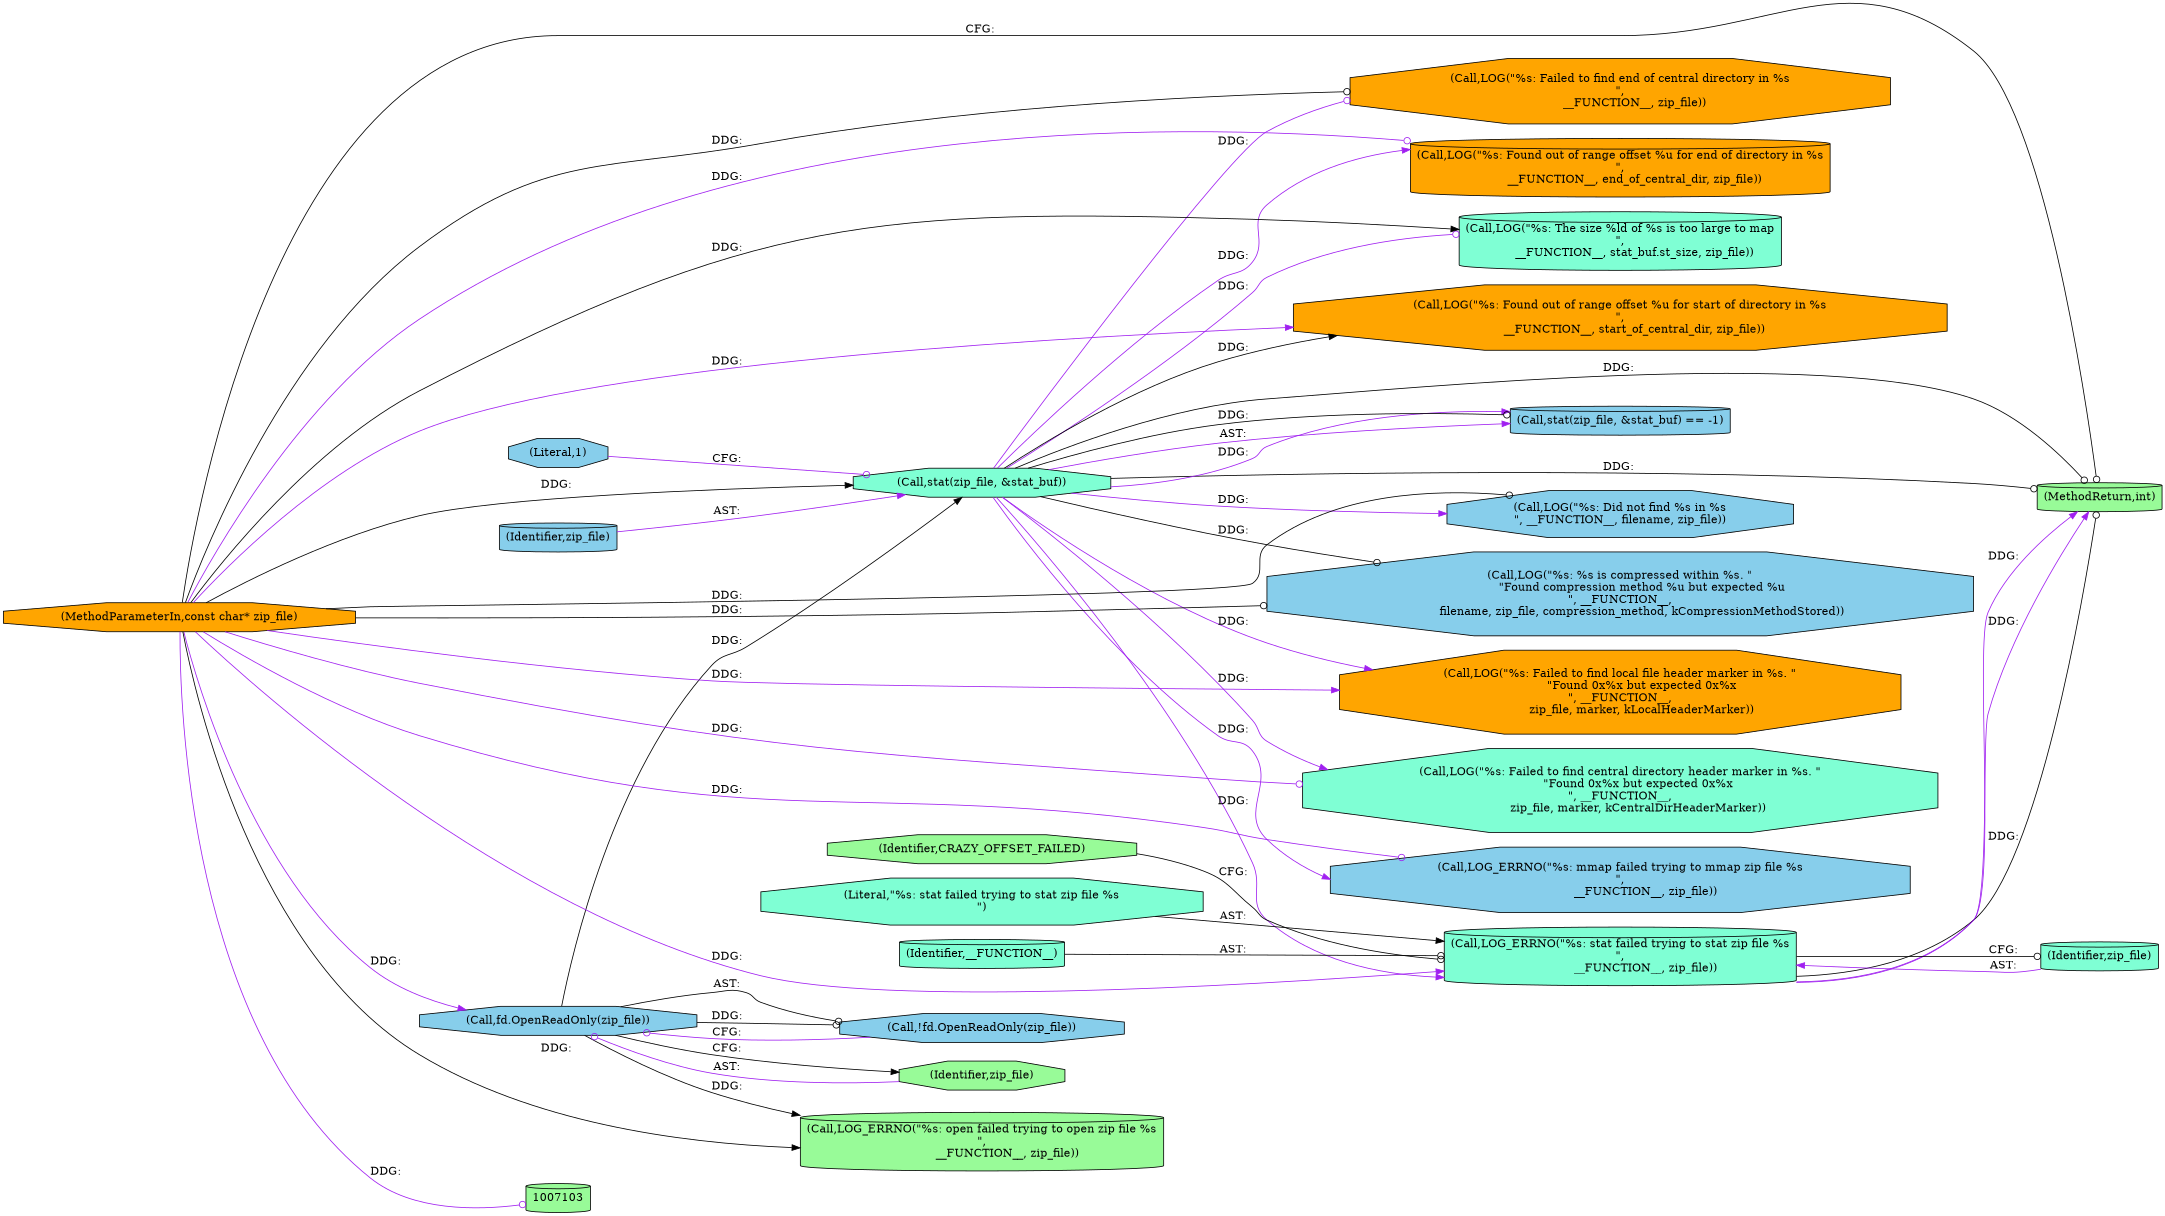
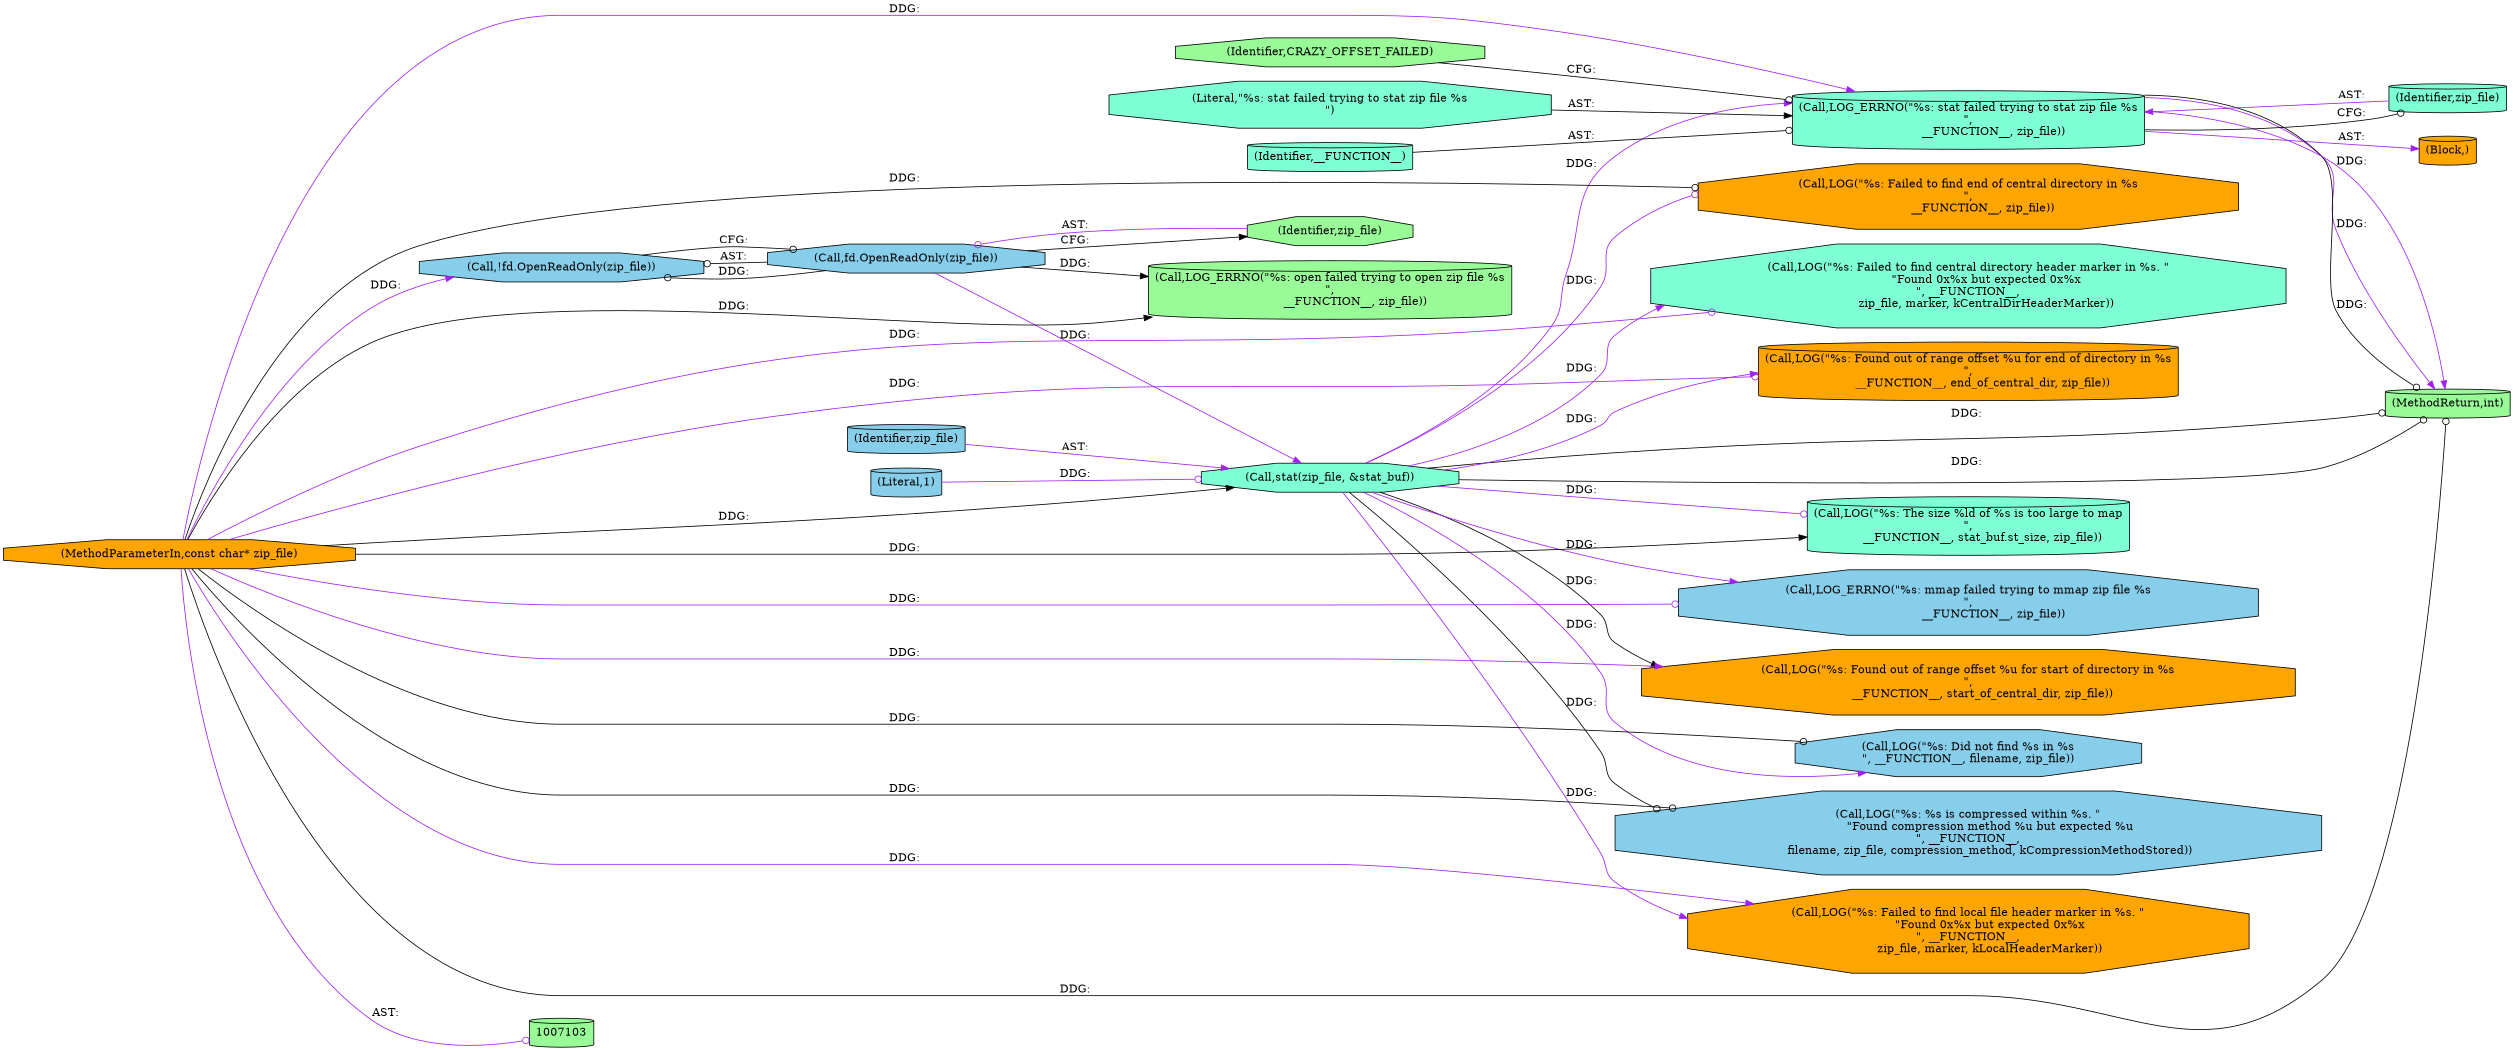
(982, 30) -> (1077, 990)
none -> (2448, 151)
(1620, 421) -> none
(558, 453) -> (906, 483)
(729, 459) -> (1077, 474)
(686, 698) -> (1115, 366)
(277, 856) -> (290, 380)
(760, 1040) -> (716, 247)
(388, 1172) -> (388, 1013)
